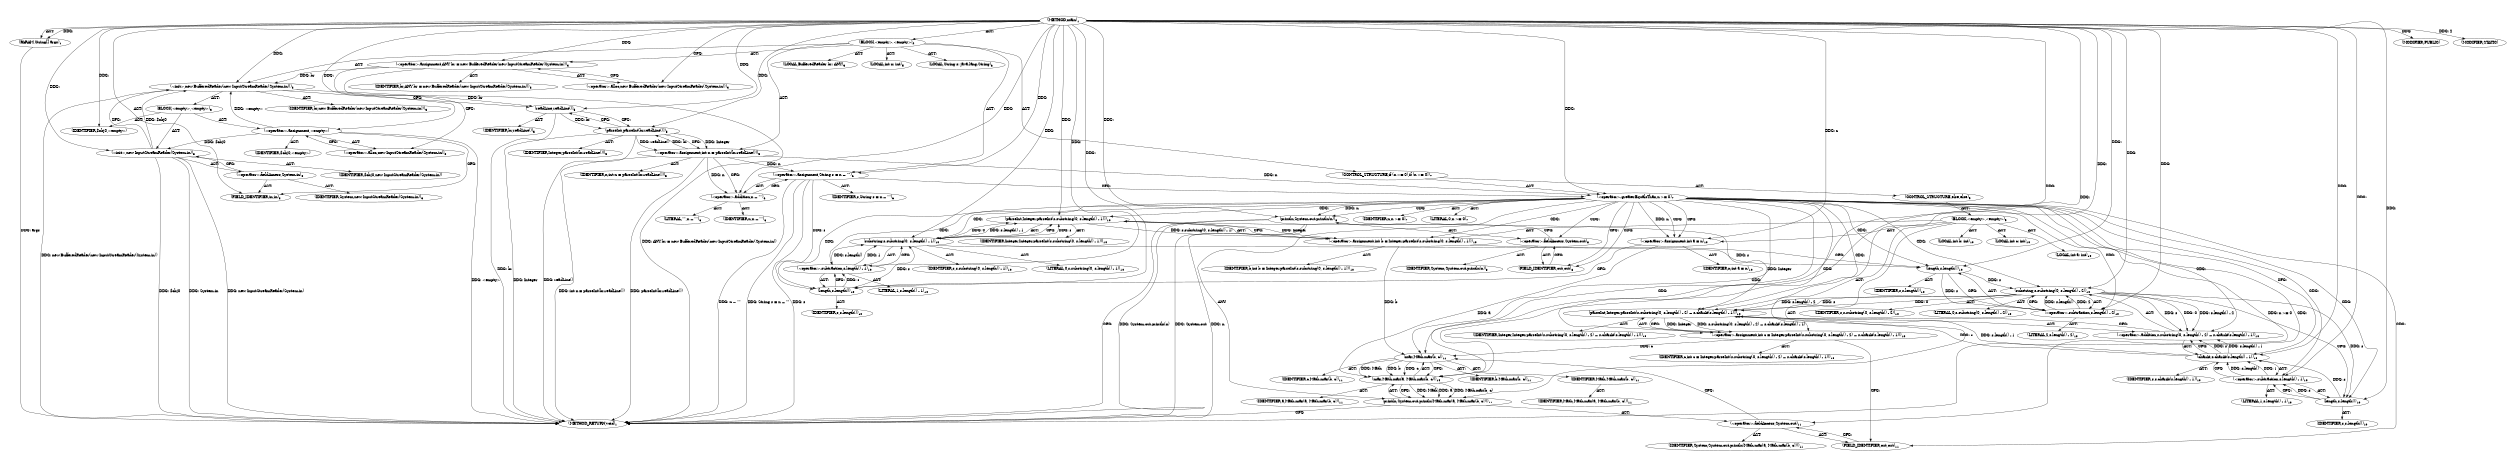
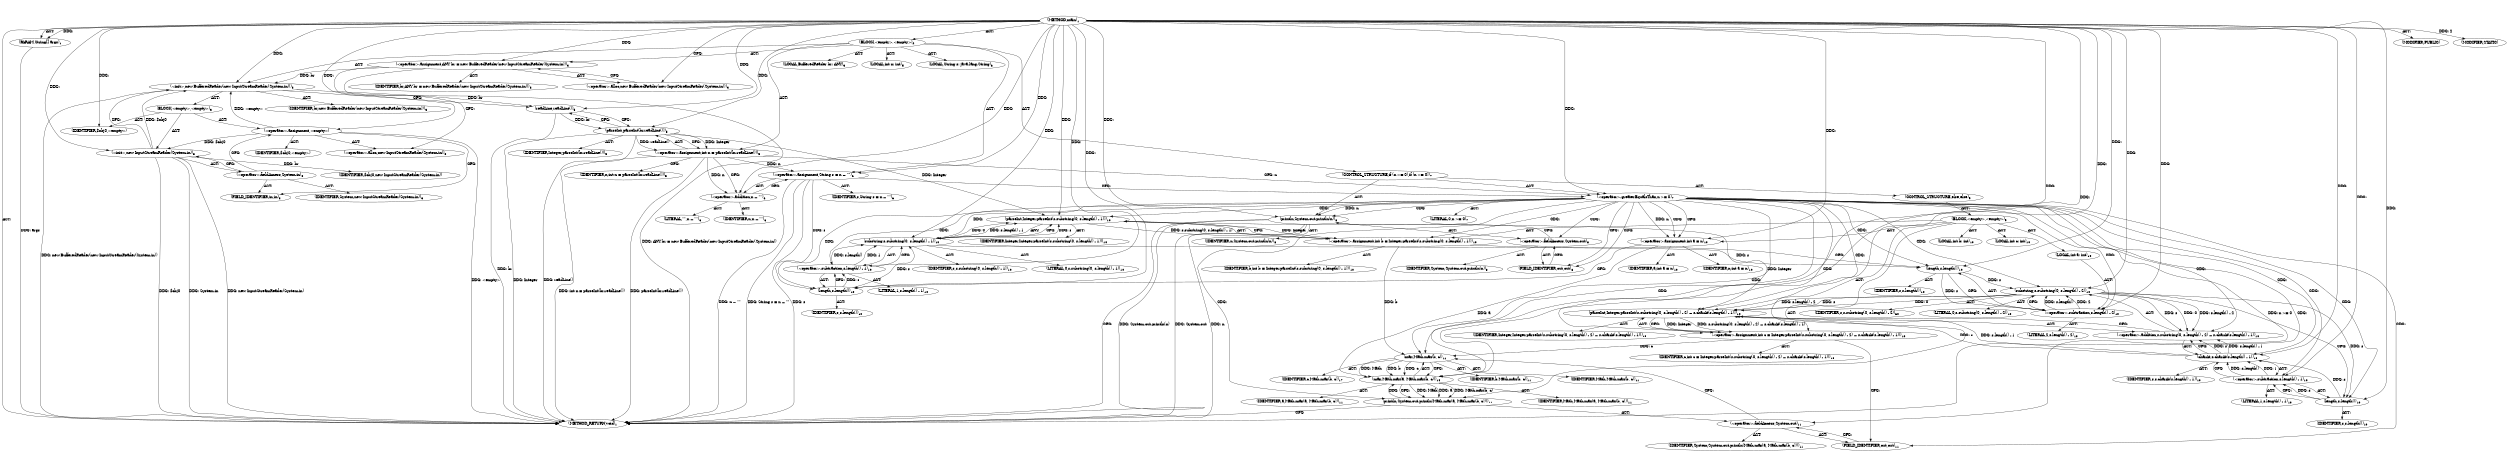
(288, 30) -> (9, 32)
(2407, 32) -> (2407, 32)
(509, 131) -> none
(1831, 131) -> (1831, 131)
(680, 142) -> (680, 142)
(332, 145) -> (232, 148)
(291, 164) -> (291, 164)
(676, 164) -> (676, 164)
none -> (858, 164)
(1271, 175) -> (1271, 175)
none -> (1348, 197)
(979, 220) -> (979, 220)
(1385, 220) -> none
(1035, 231) -> (1035, 231)
none -> (1241, 242)
none -> (1653, 269)
(2283, 280) -> (2283, 280)
(2090, 299) -> (2104, 281)
(1223, 302) -> (1223, 302)
(1897, 313) -> (1897, 313)
(1341, 379) -> (1341, 379)
(1596, 390) -> (1498, 389)
(1394, 391) -> (1394, 391)
